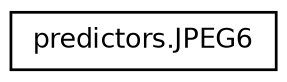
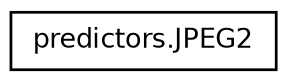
(144, 41) -> (144, 41)
